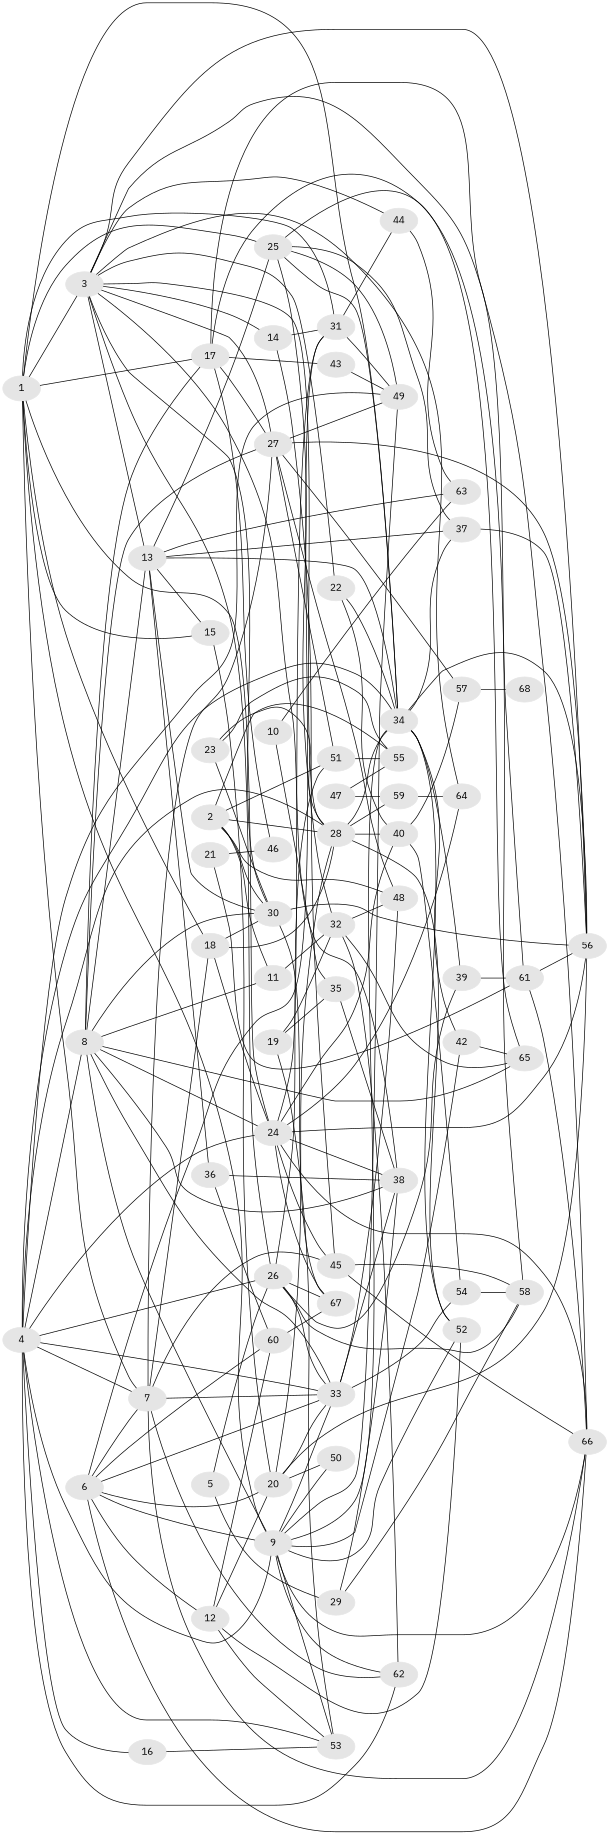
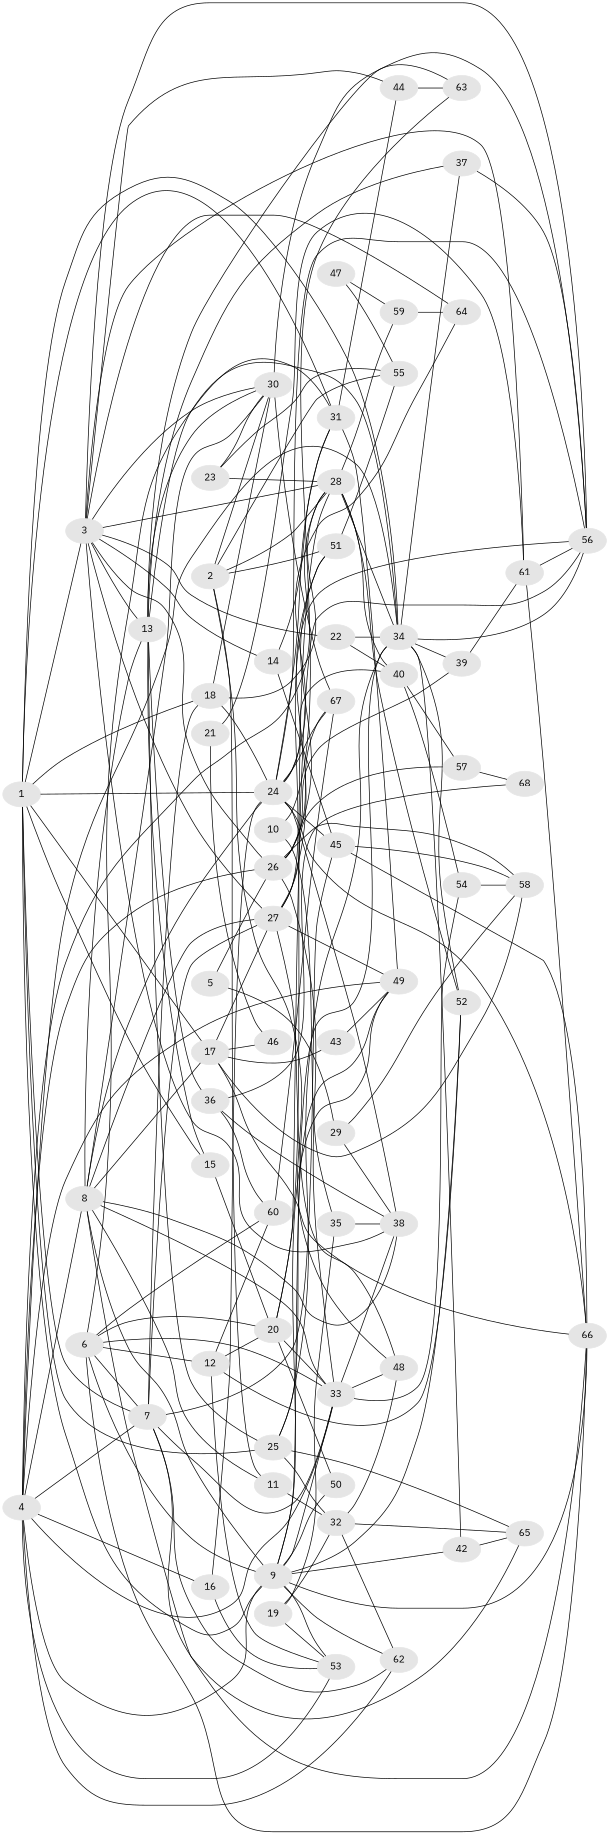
(410, 353) -> none
none -> (303, 870)
(125, 1210) -> (231, 1284)
